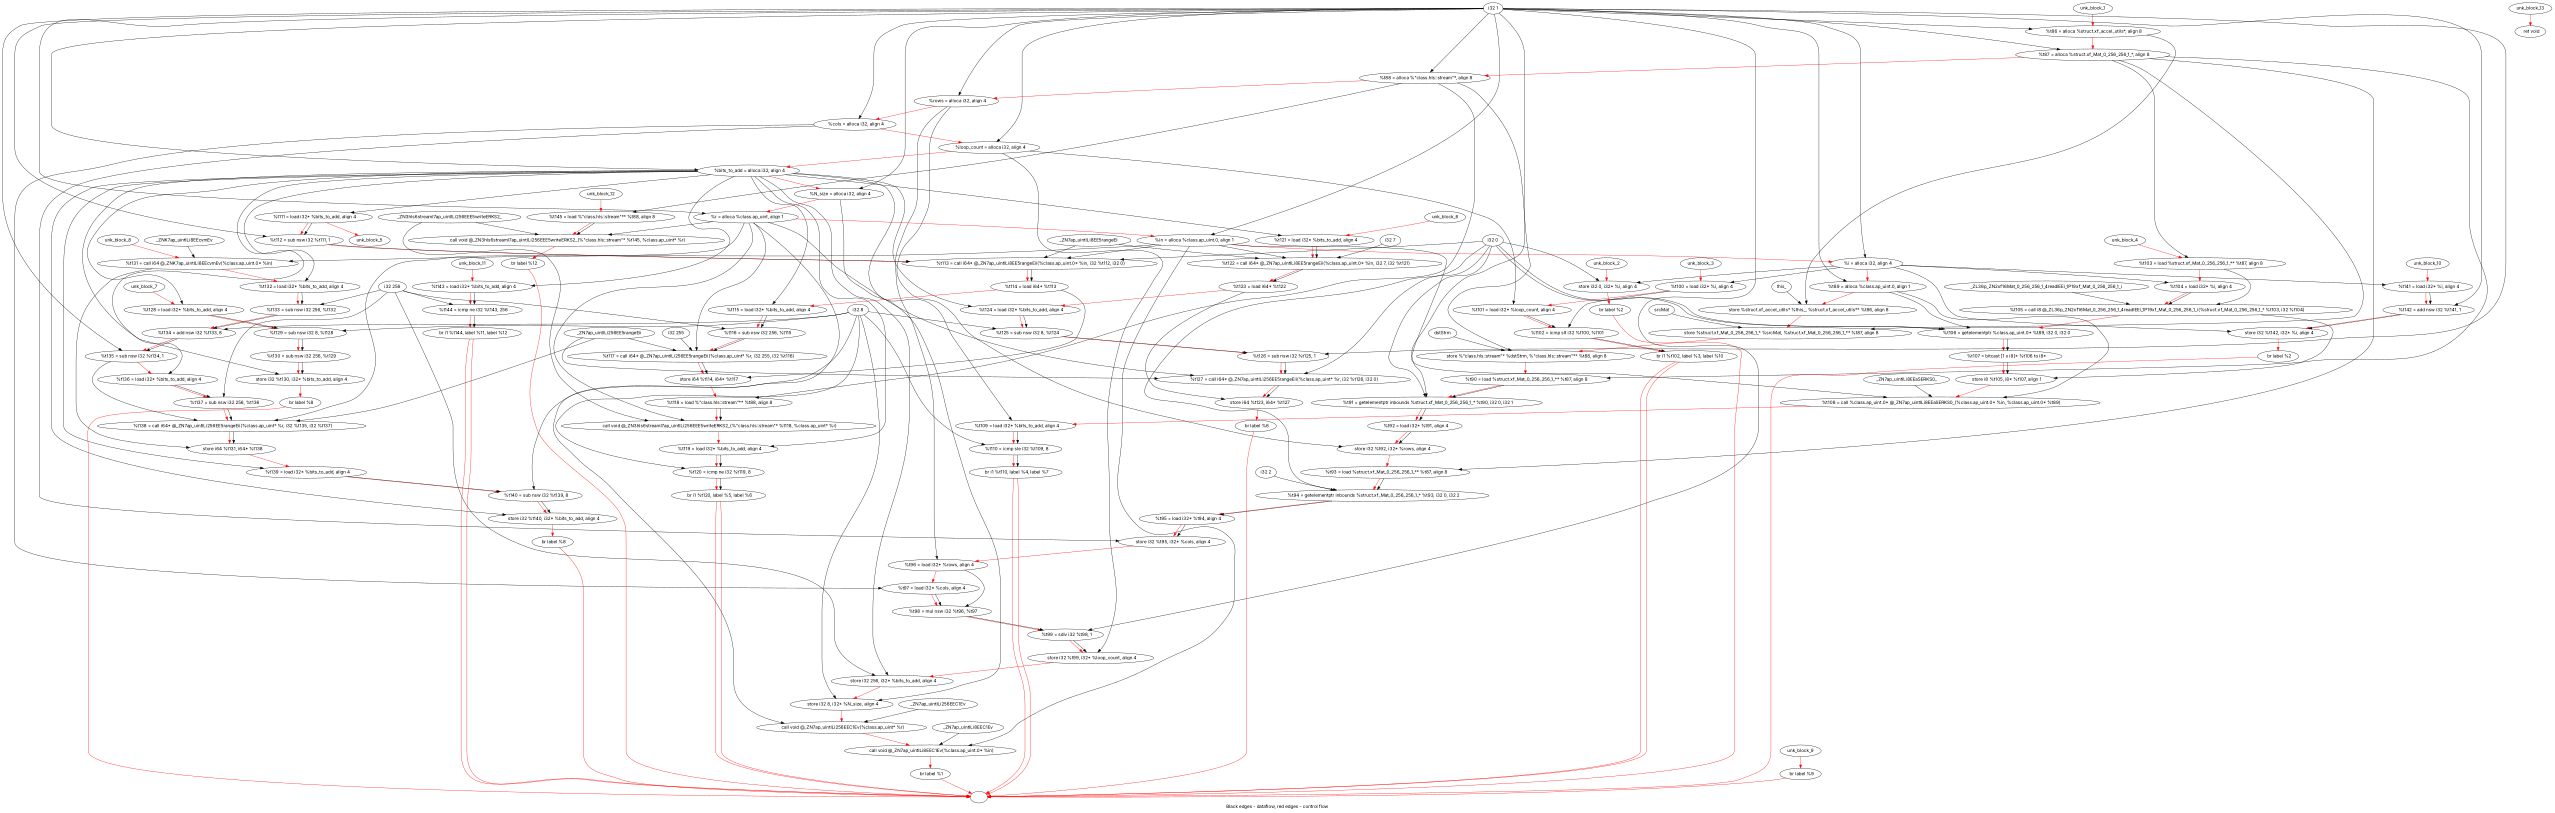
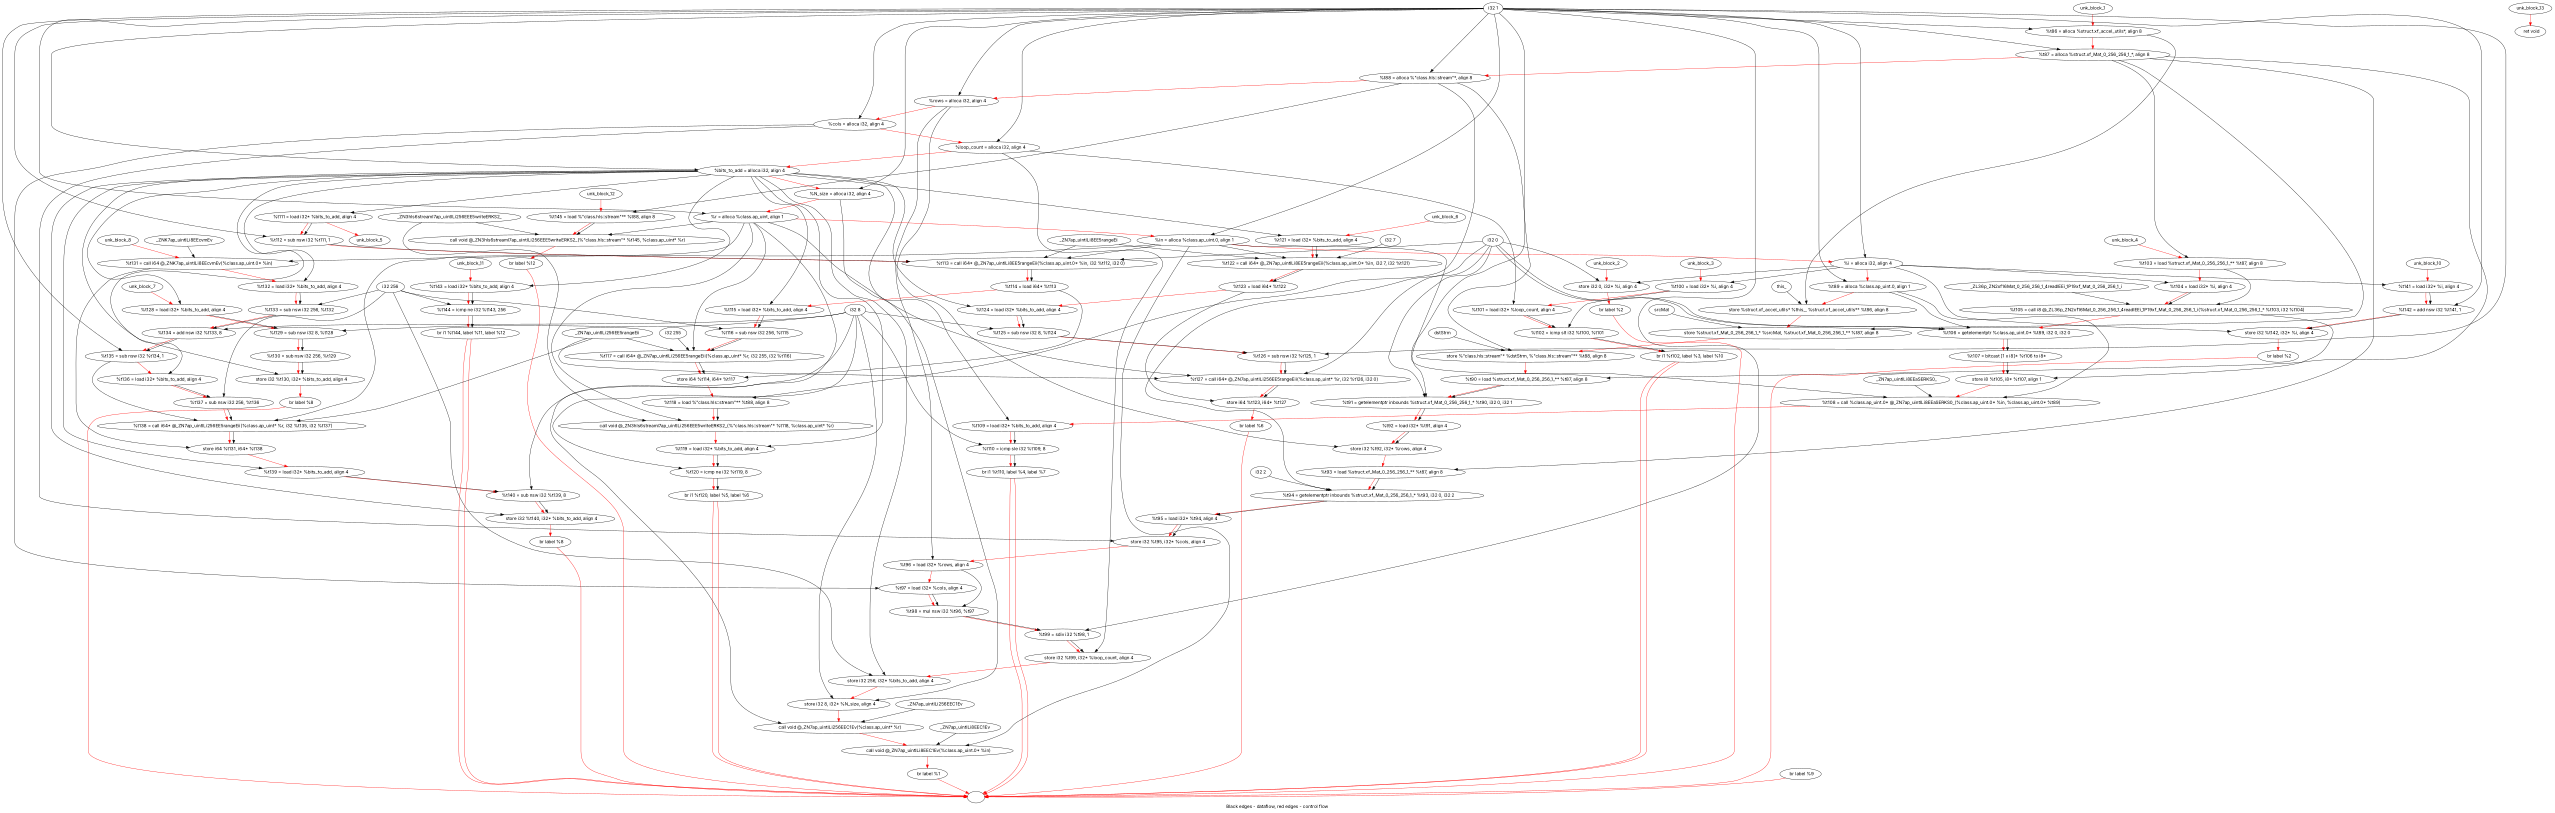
(1801, 751) -> none
